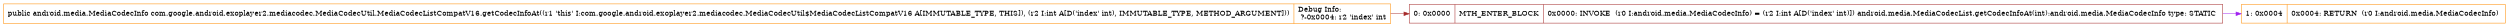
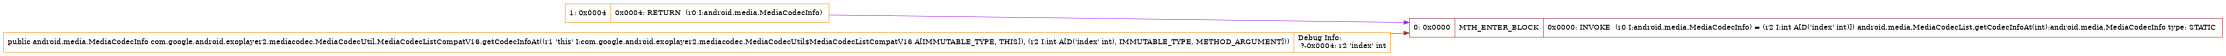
(2229, 14) -> (1117, 19)
